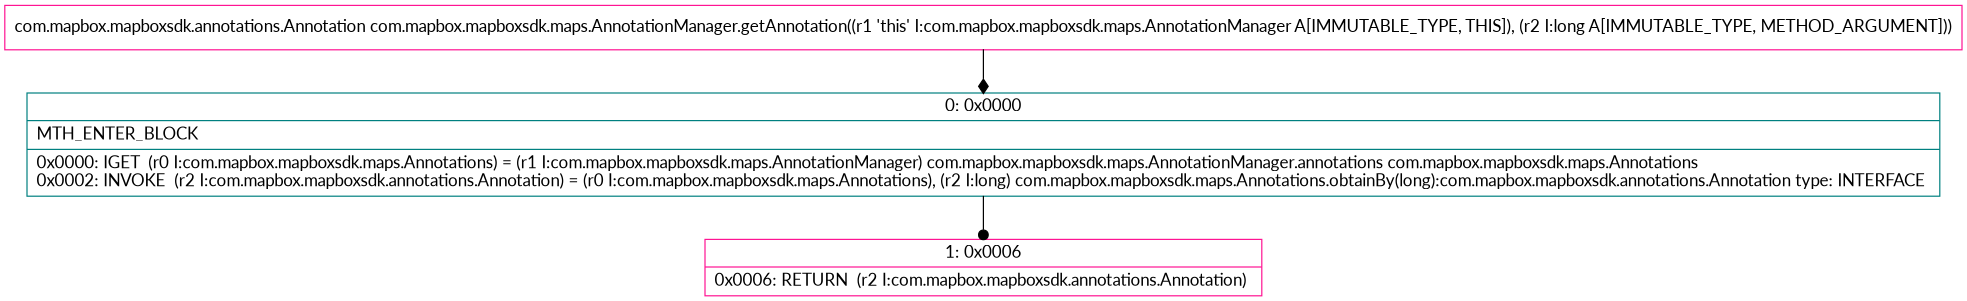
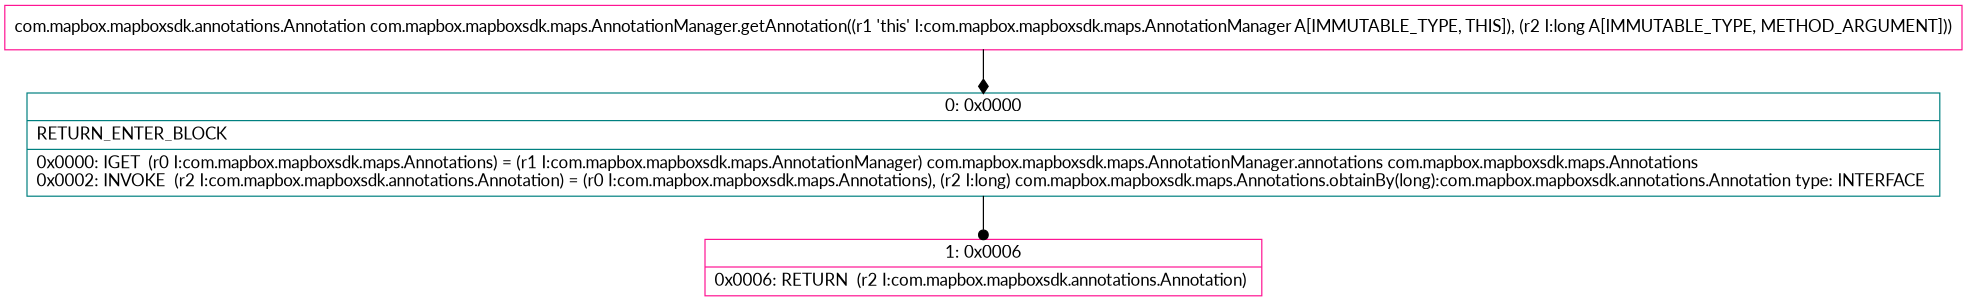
(118, 134) -> (132, 134)
